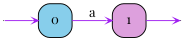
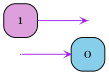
(89, 21) -> none
